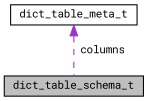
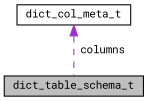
(74, 15) -> (74, 15)
